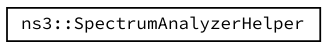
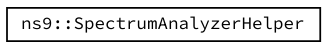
(164, 24) -> (164, 24)
